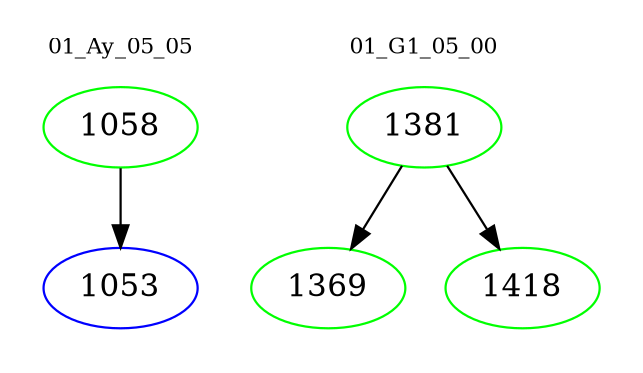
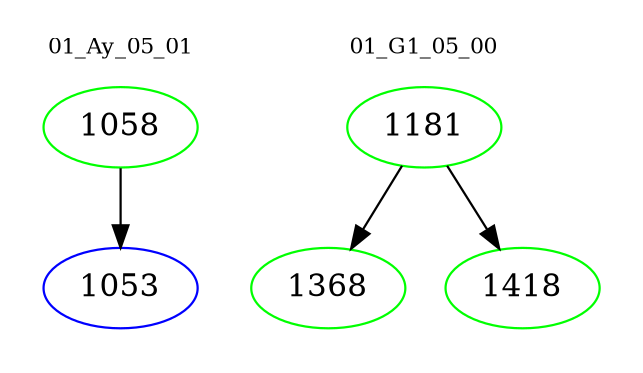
(121, 48) -> (121, 48)
(424, 127) -> (424, 127)
(328, 288) -> (328, 288)
